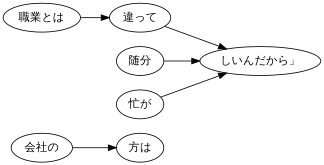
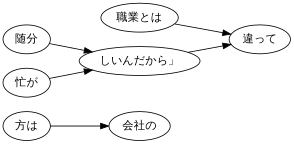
(192, 36) -> (205, 49)
(90, 148) -> (75, 126)
